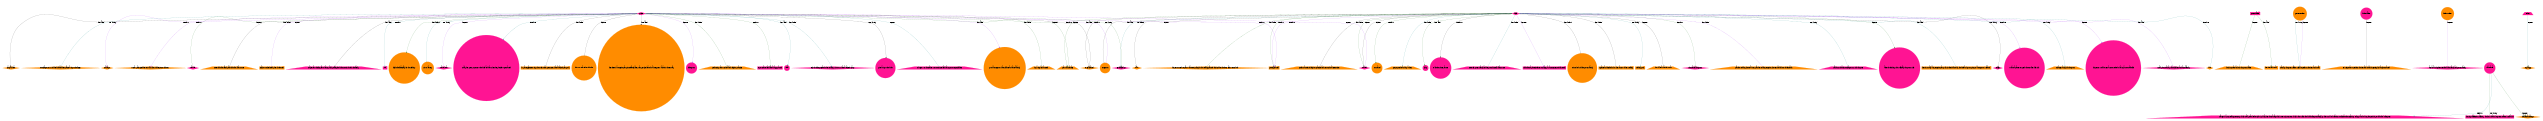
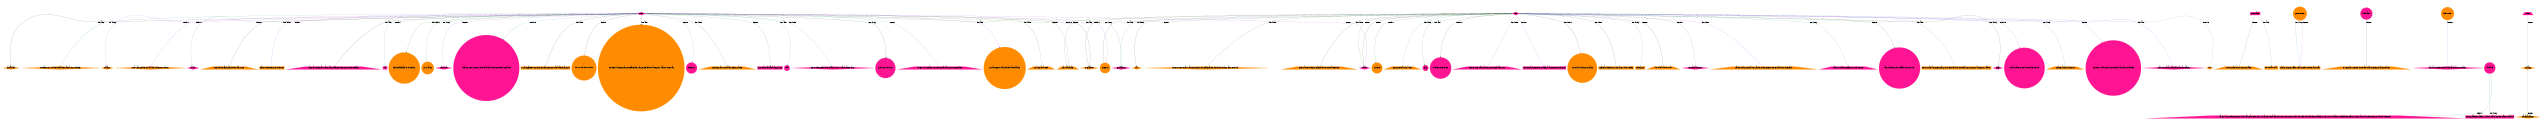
(756, 23) -> (756, 23)
(1274, 68) -> none
(2508, 95) -> (2528, 92)
